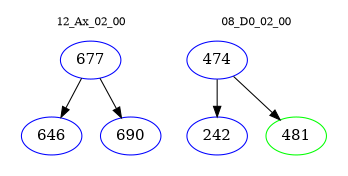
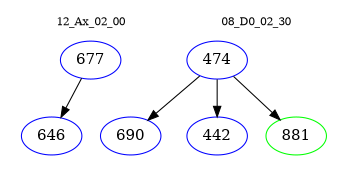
(257, 23) -> (257, 23)
(108, 93) -> (186, 88)
(217, 136) -> (217, 136)
(296, 136) -> (296, 136)
